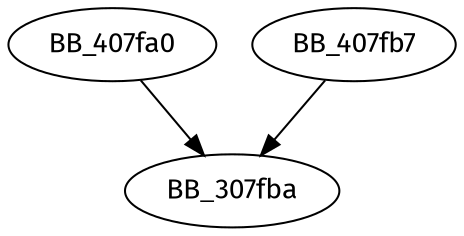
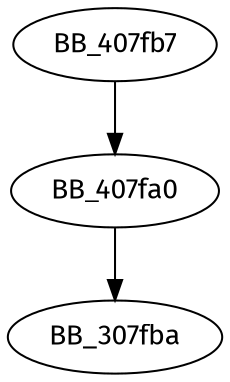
(300, 110) -> (115, 108)
